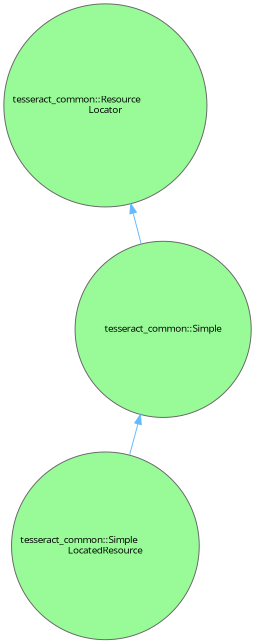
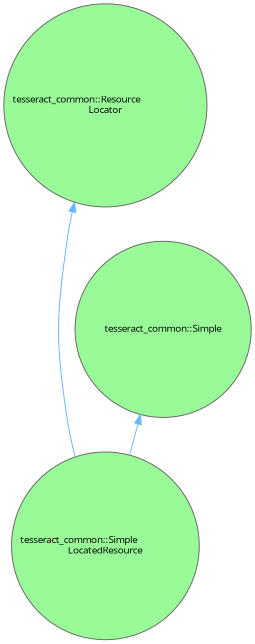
(137, 229) -> (59, 334)
